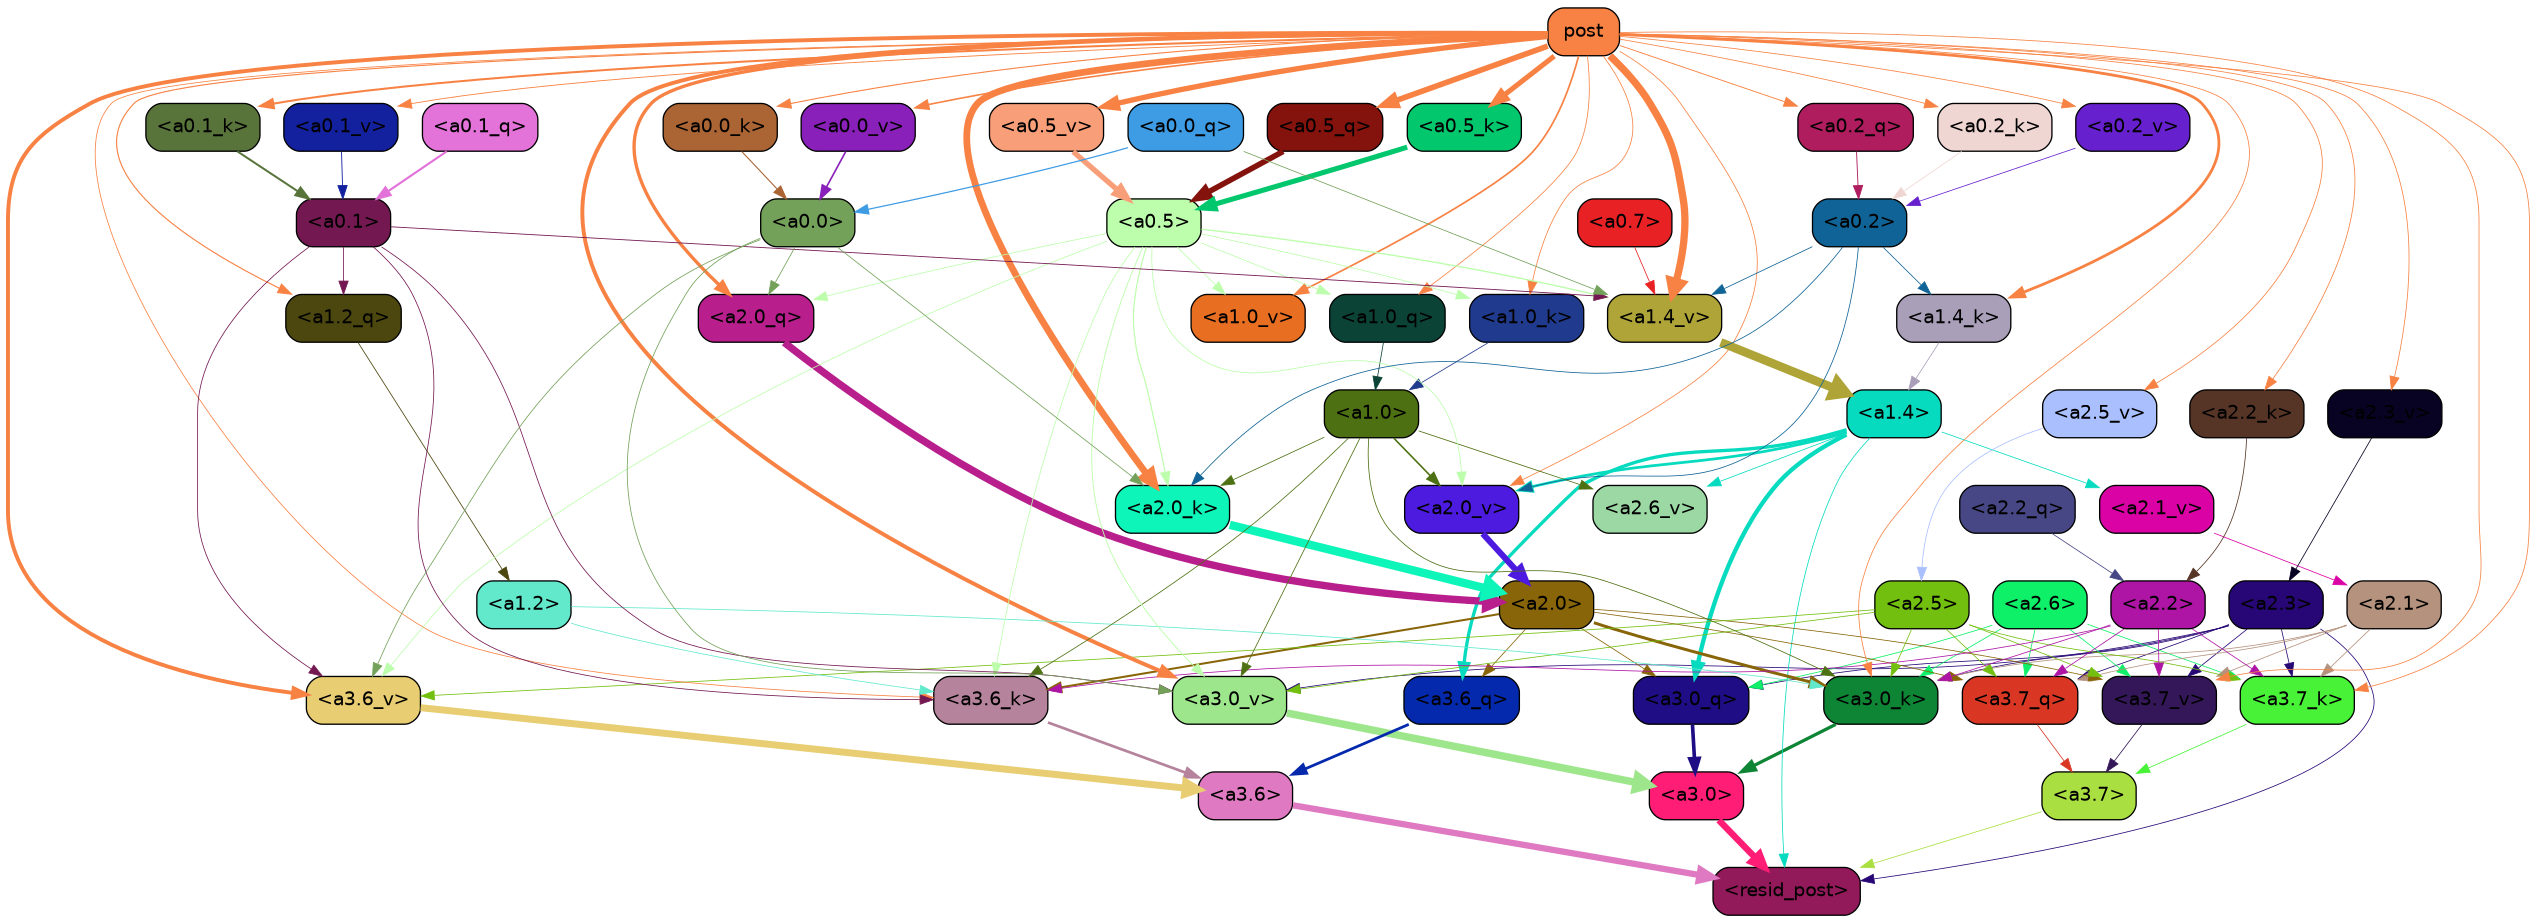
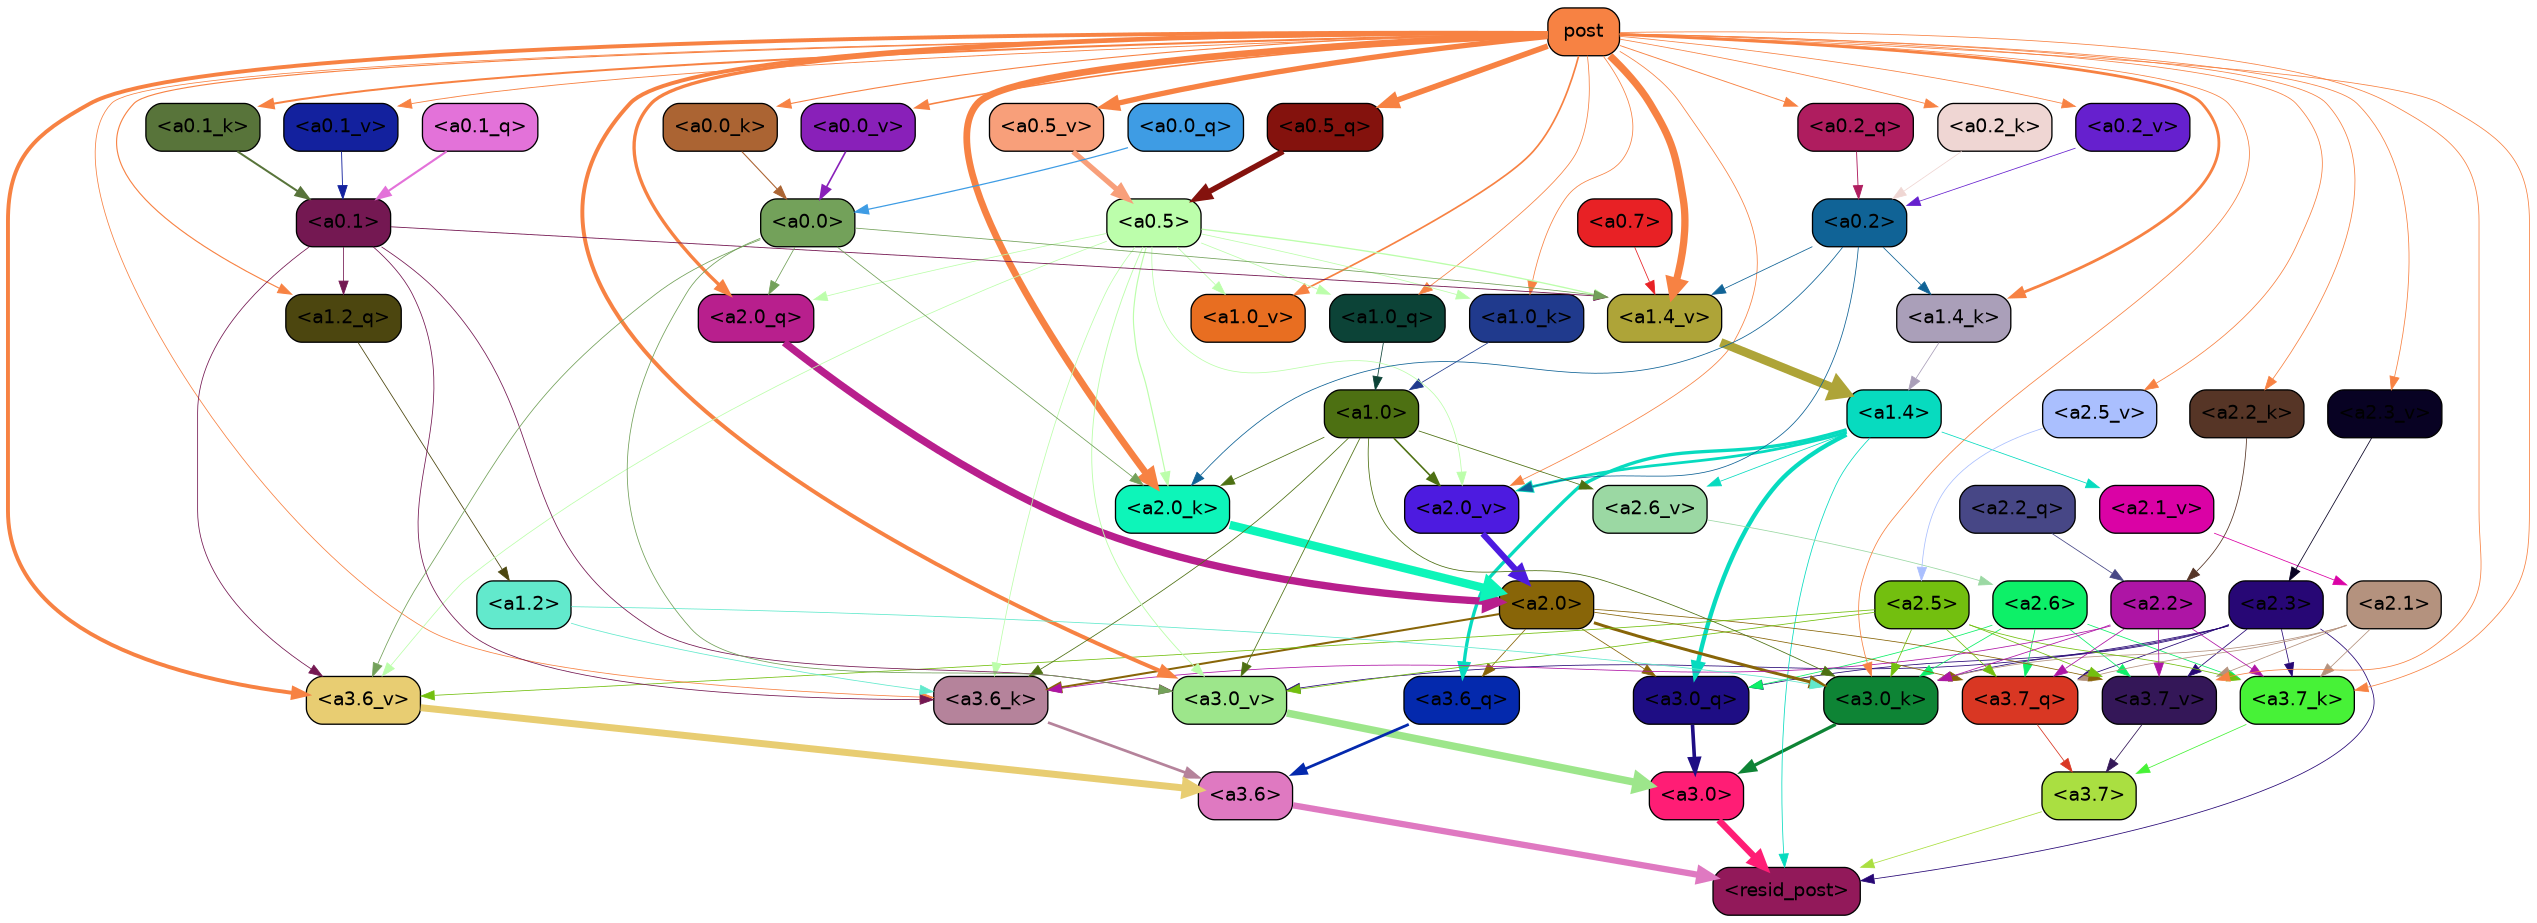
(1464, 127) -> none
(1410, 217) -> (1206, 258)
none -> (1844, 547)
